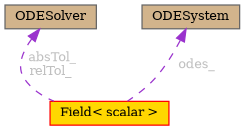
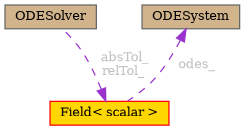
(23, 76) -> (85, 57)
